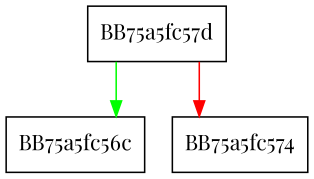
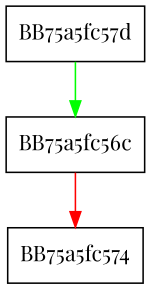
(199, 81) -> (75, 192)
